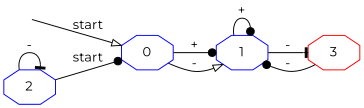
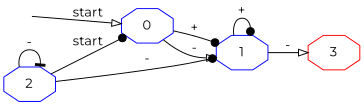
(286, 53) -> (283, 53)
(293, 71) -> (132, 72)
